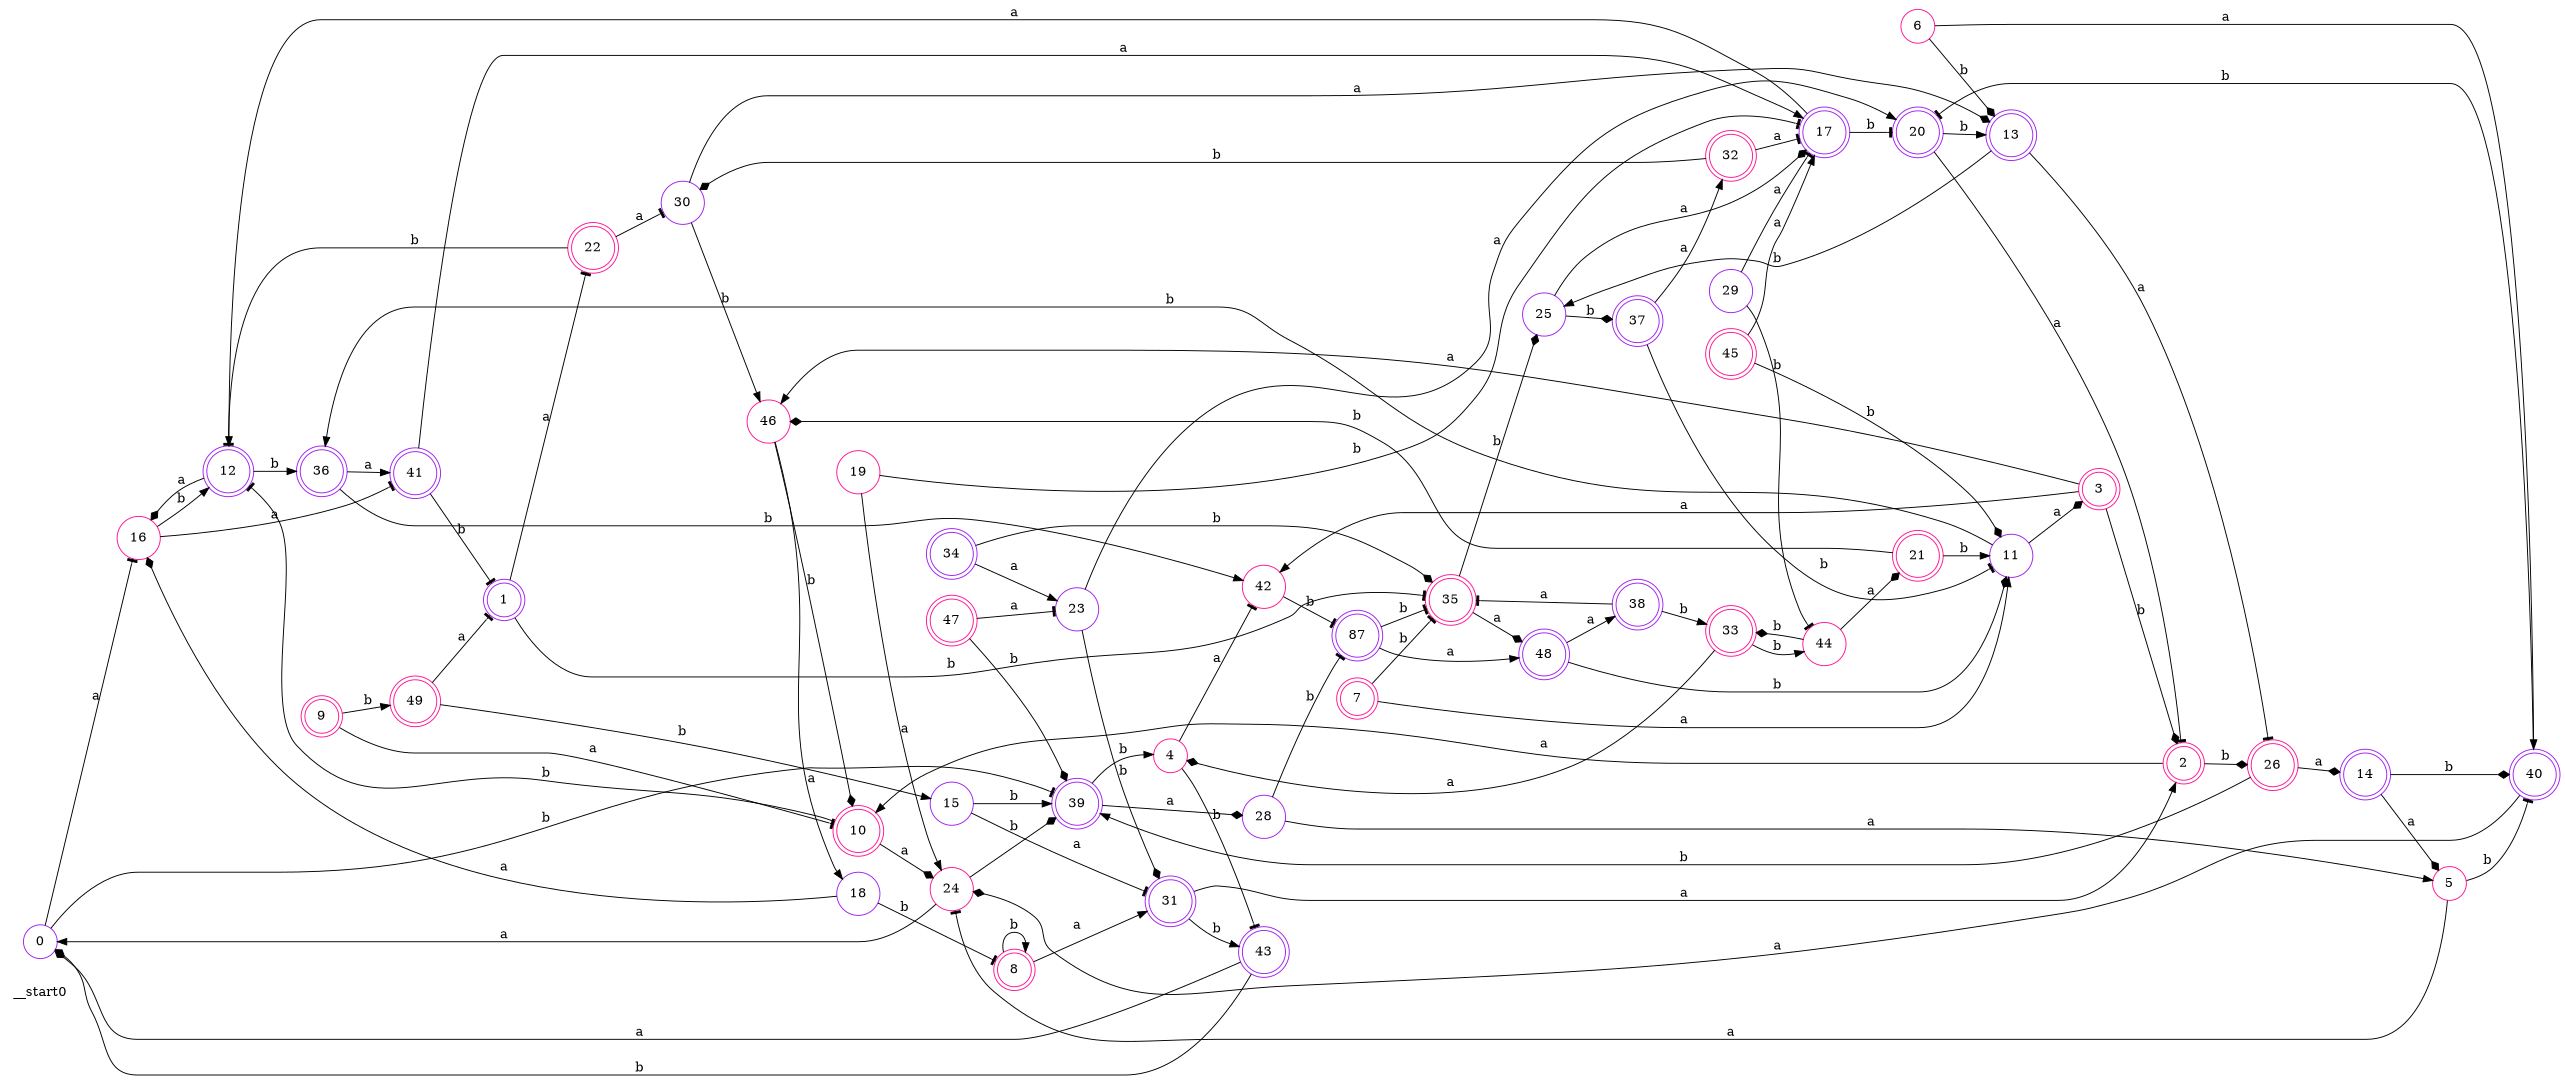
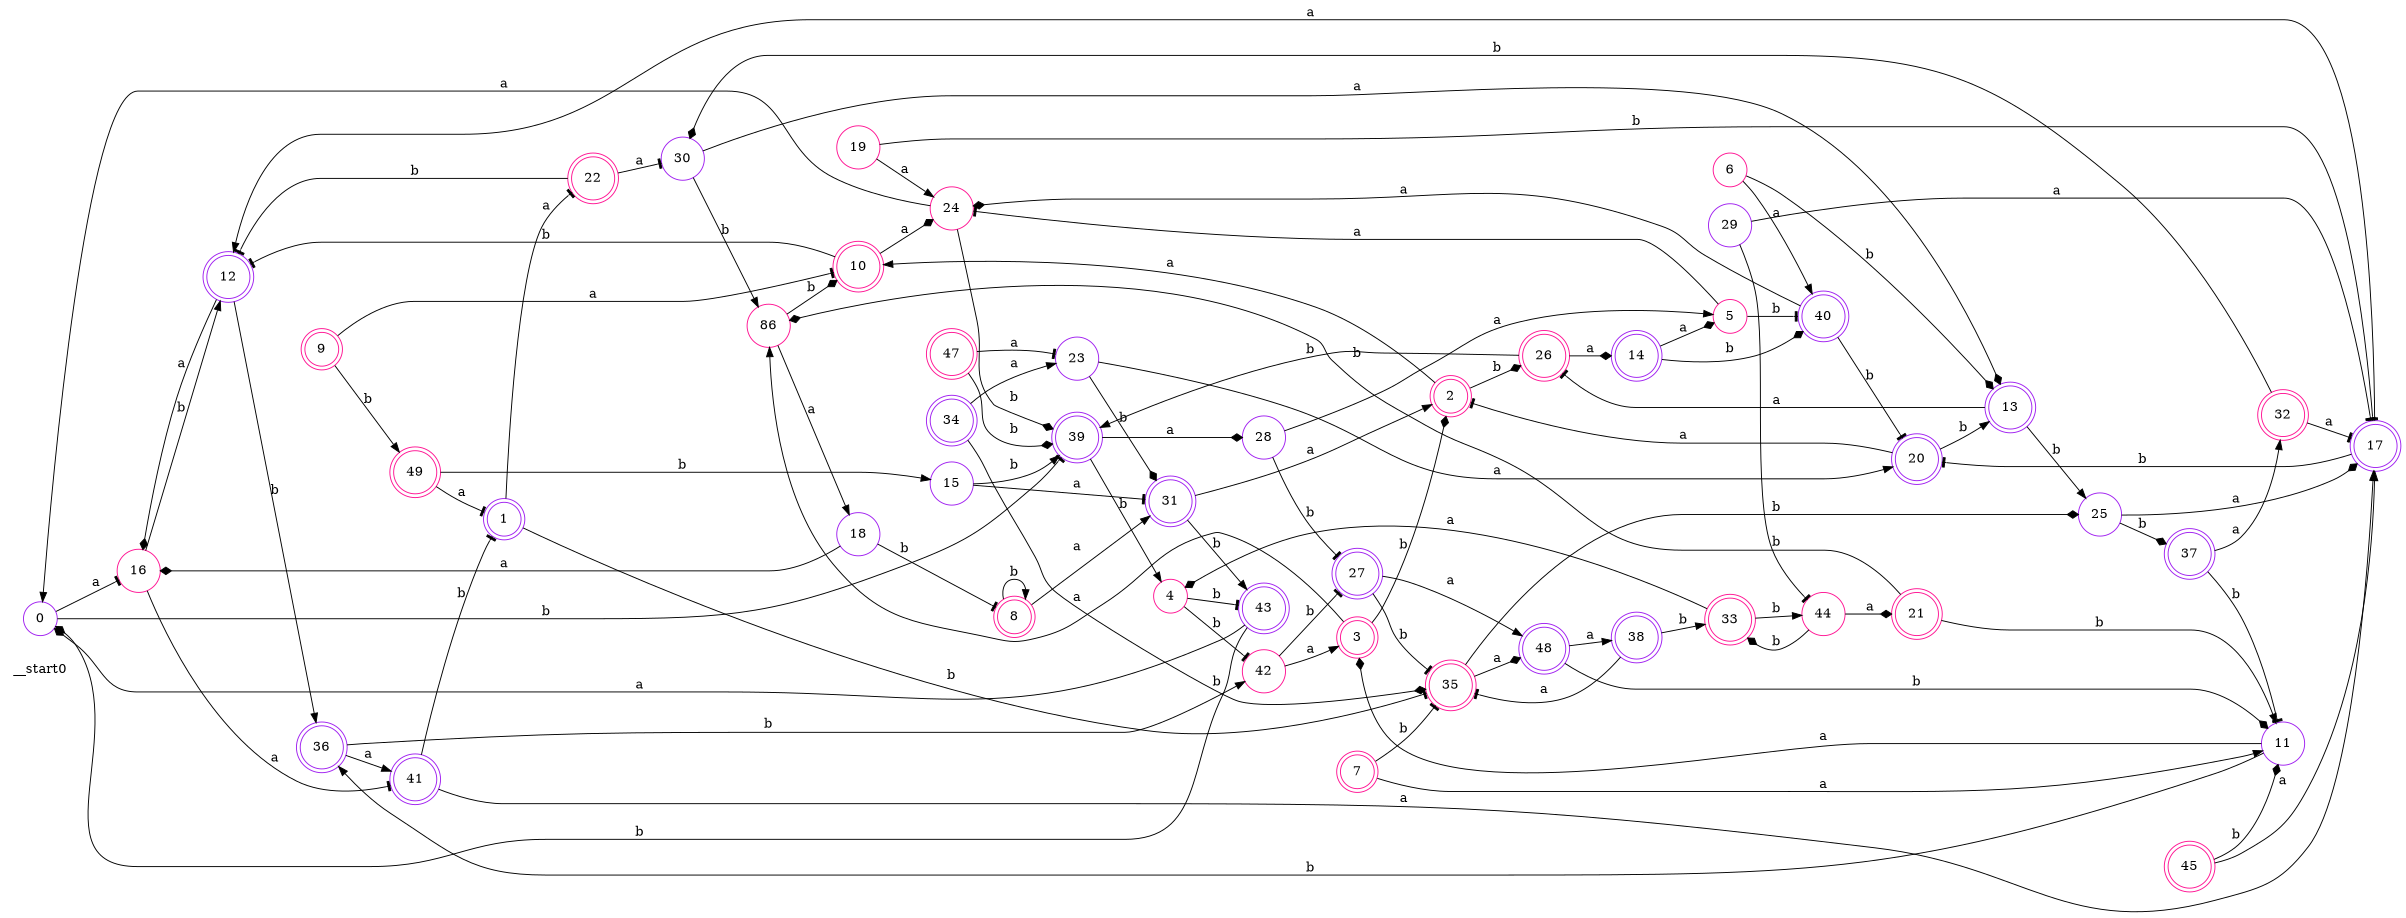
(769, 422) -> (769, 326)
(1676, 513) -> (1308, 659)
(1357, 636) -> (1357, 574)
(1217, 659) -> (1217, 624)
